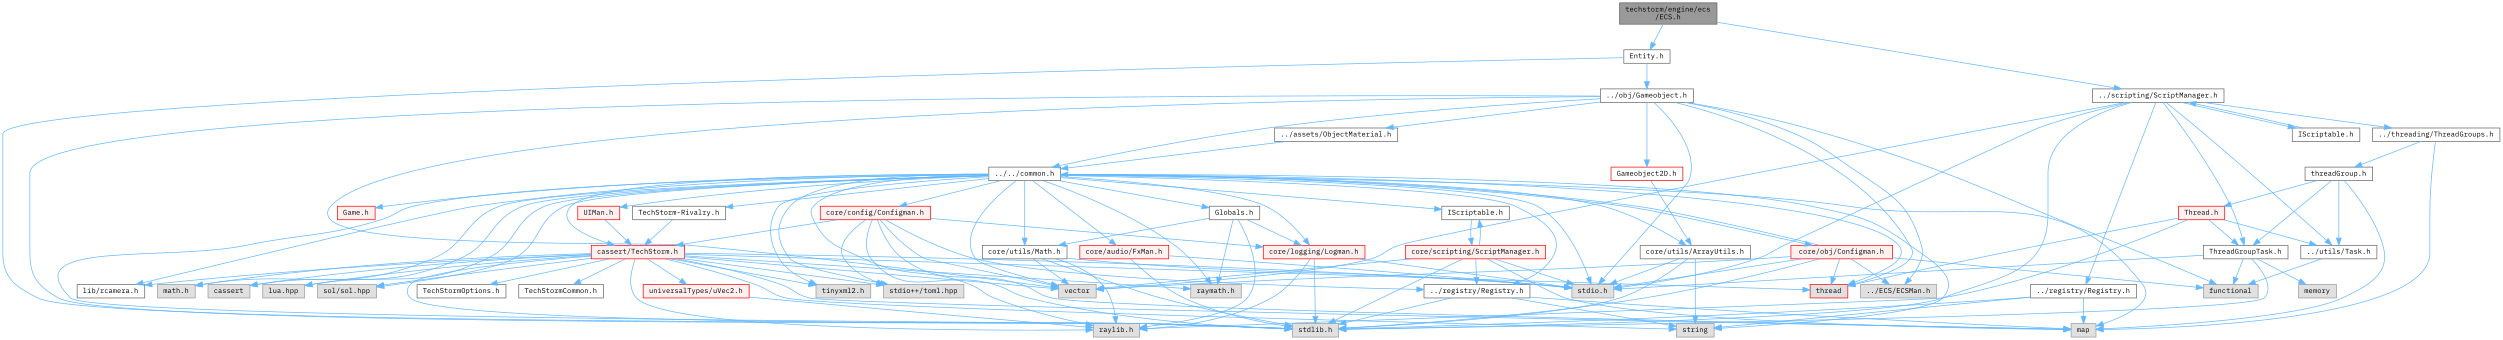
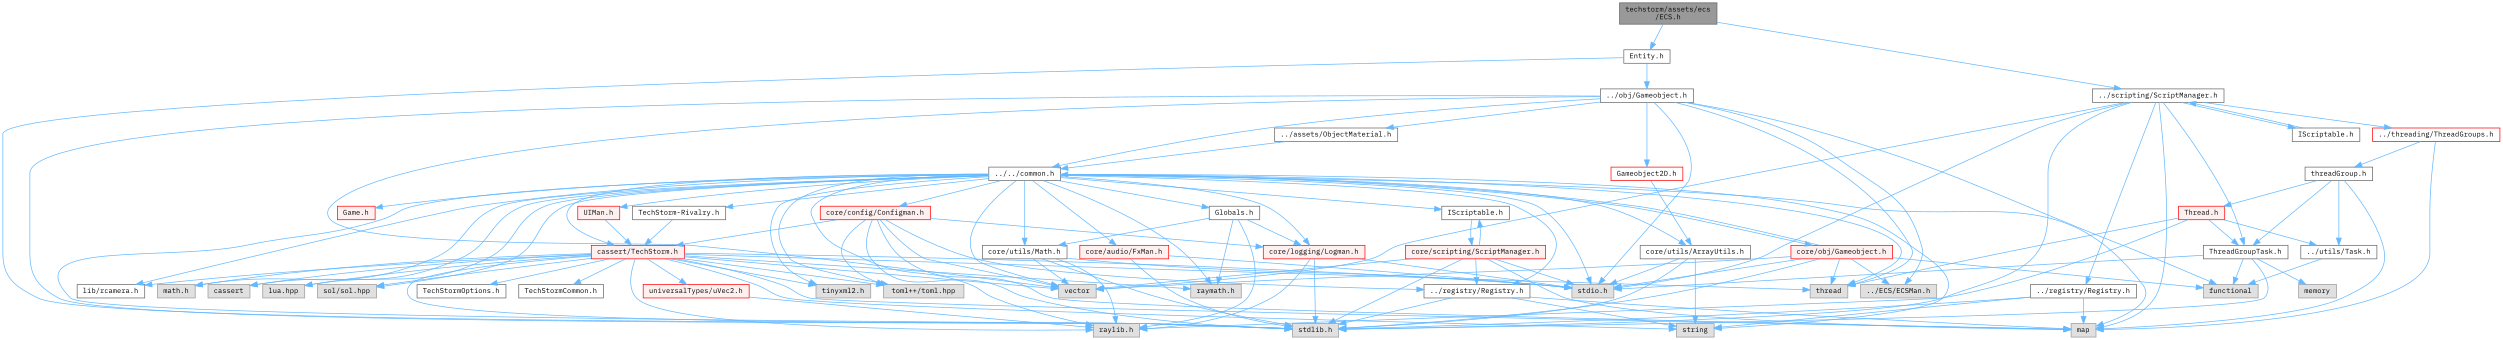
(1668, 14) -> (1668, 14)
(2436, 135) -> (2436, 135)
(2247, 170) -> (2166, 237)
(1842, 252) -> (1842, 252)
(924, 291) -> (924, 291)
(1829, 291) -> (1829, 291)
